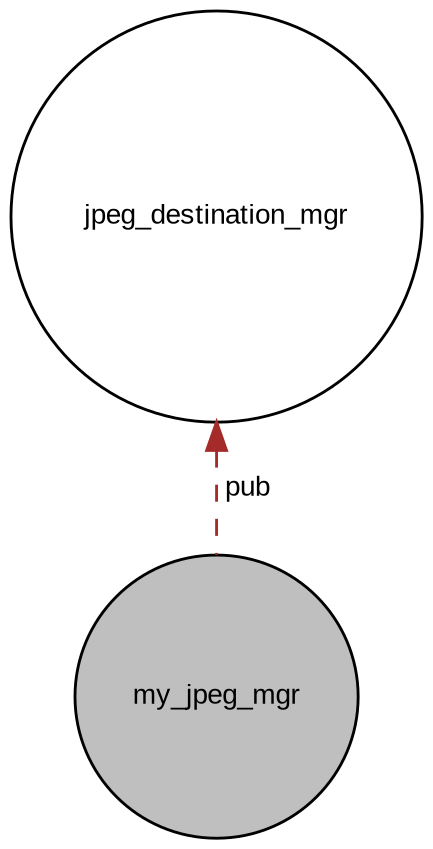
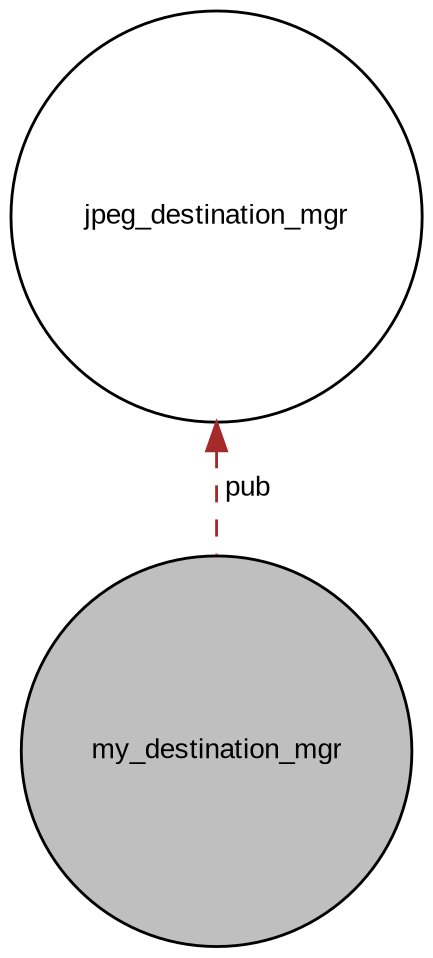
(217, 697) -> (217, 751)
